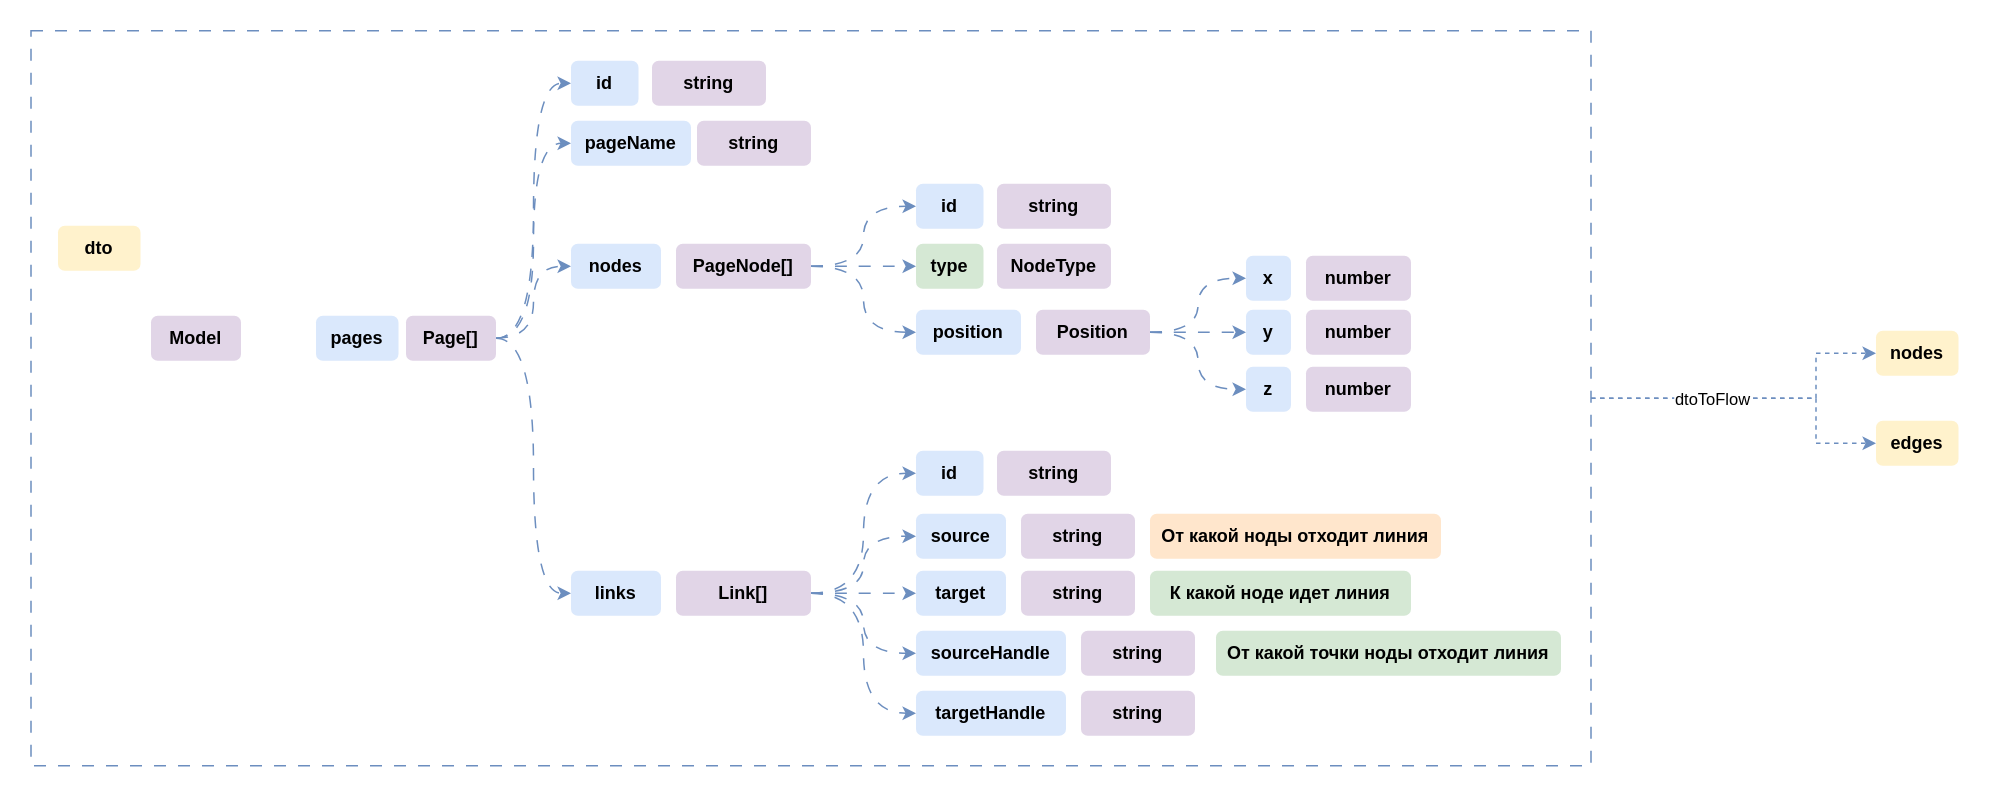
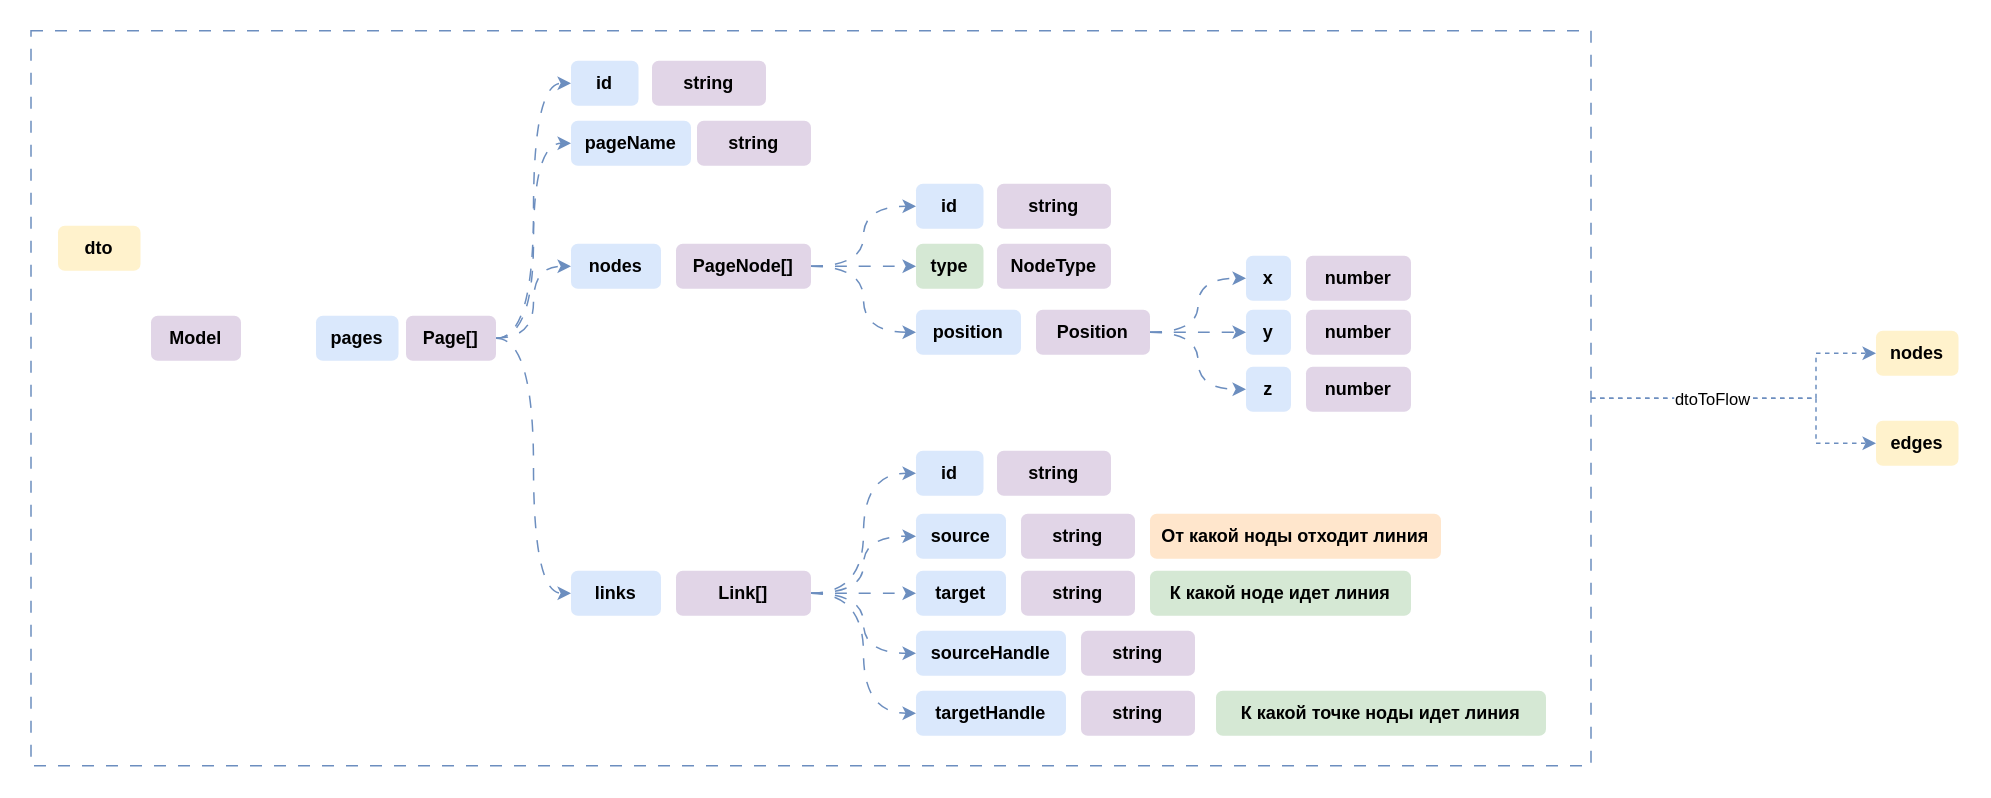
(1388, 653) -> none
none -> (1381, 713)
